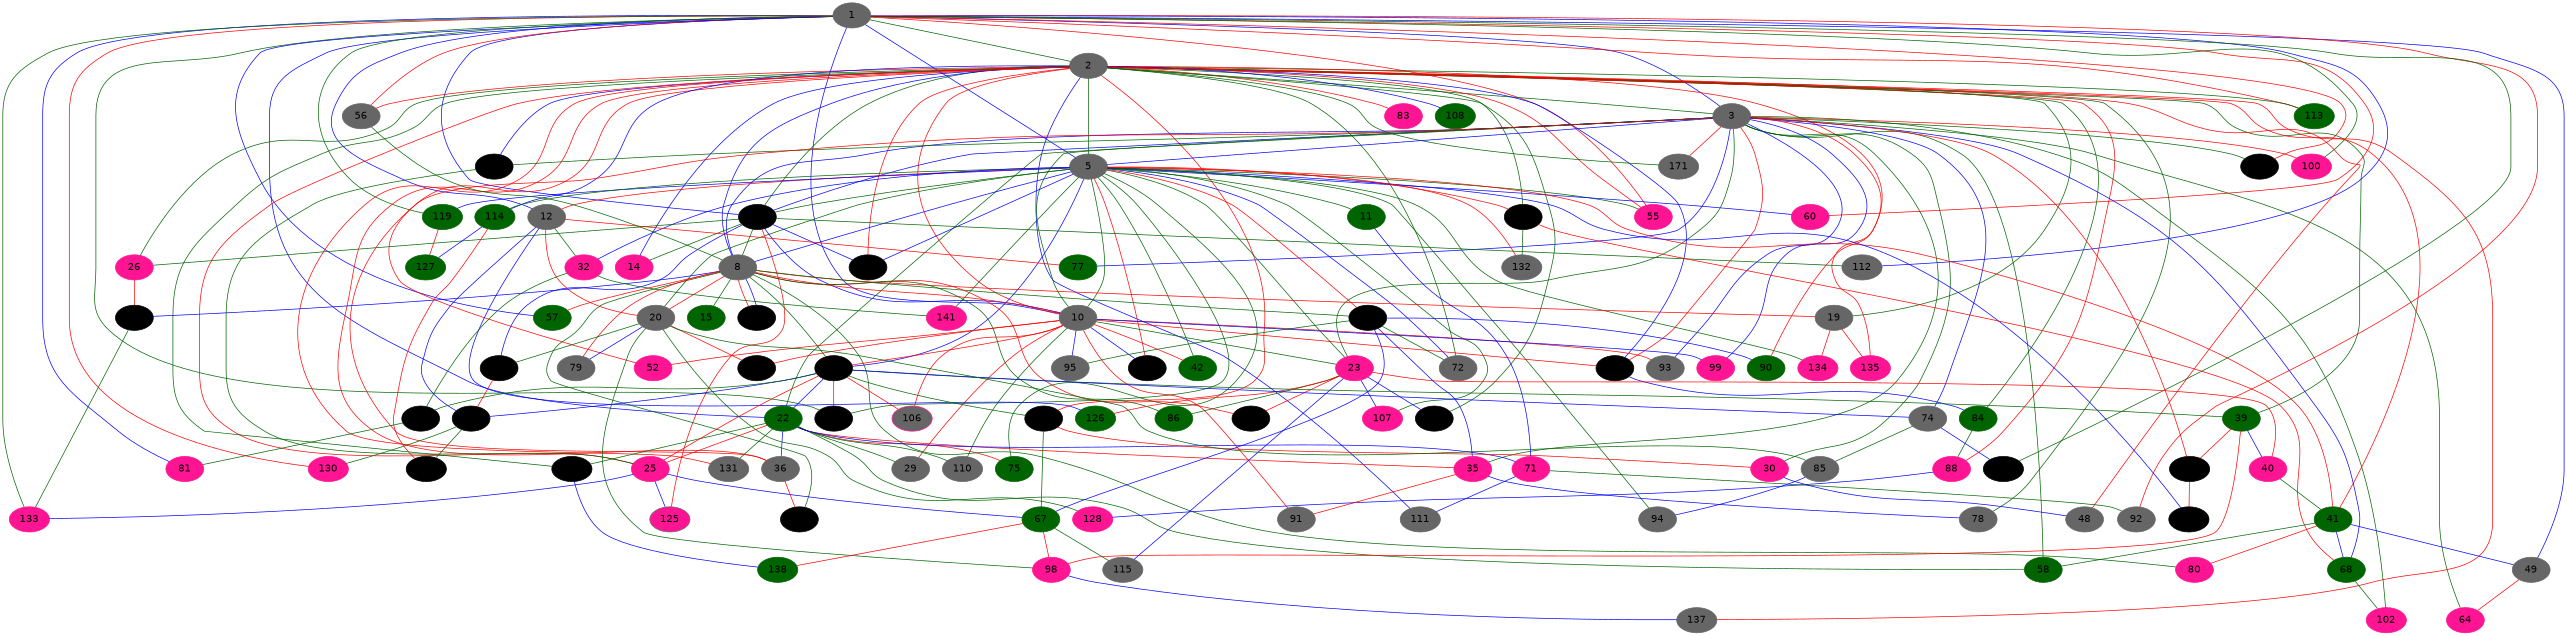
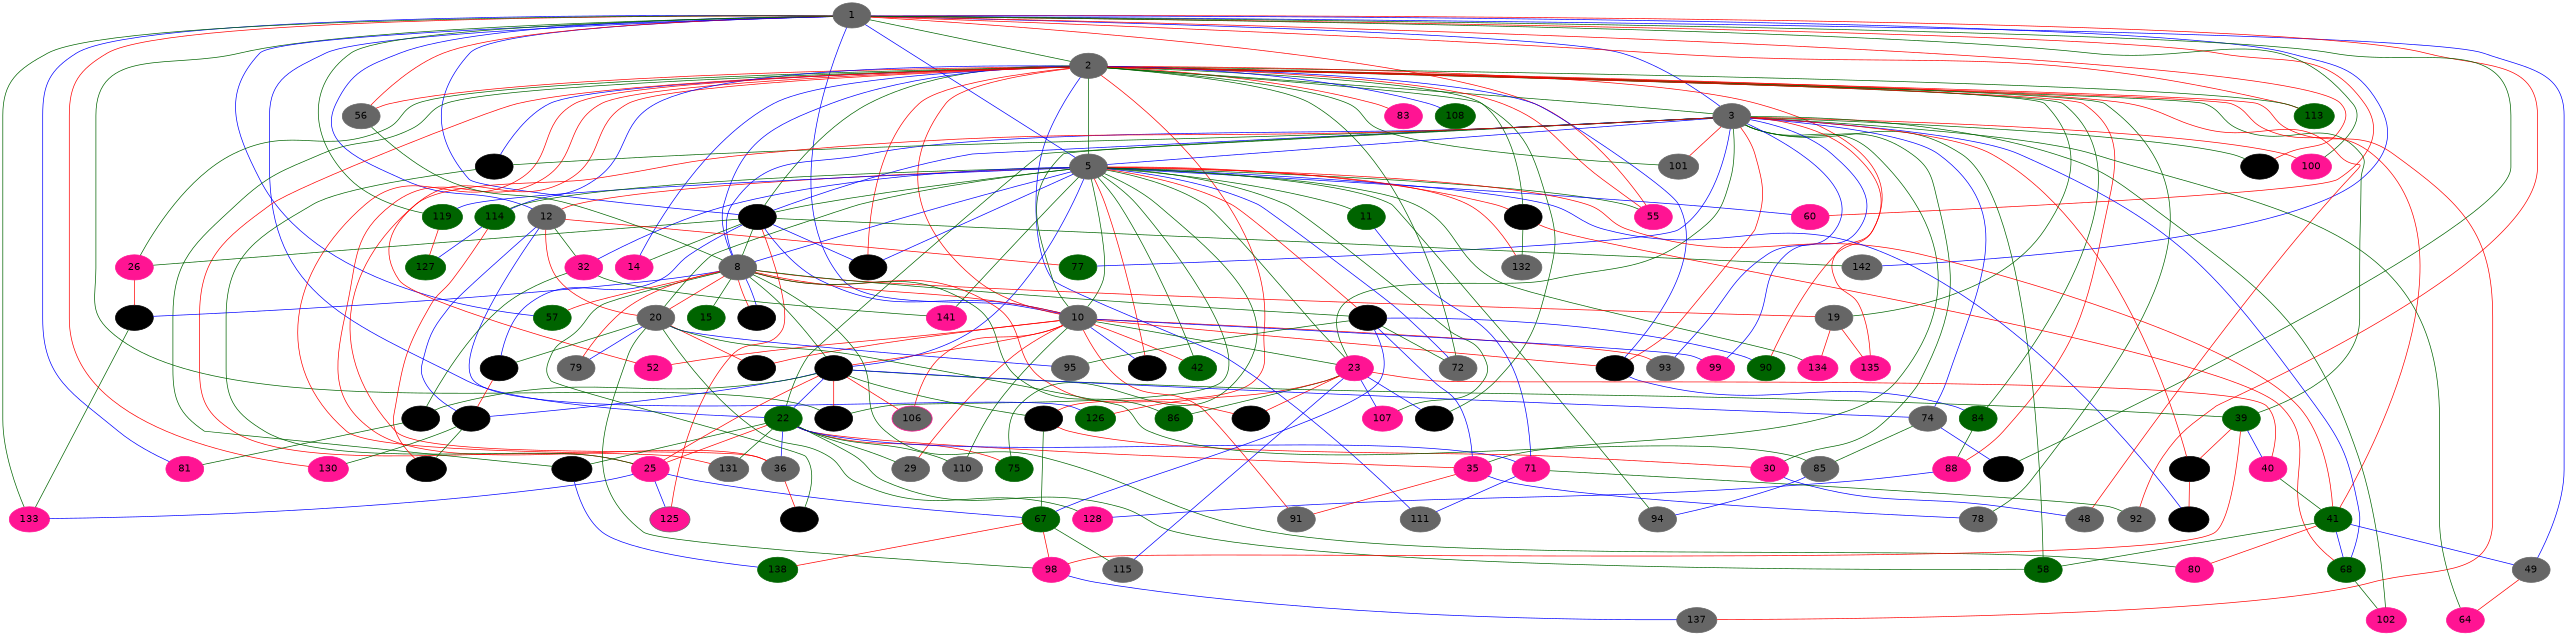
(1679, 167) -> (1679, 167)
(1862, 267) -> (1862, 267)
(1074, 343) -> (870, 351)
